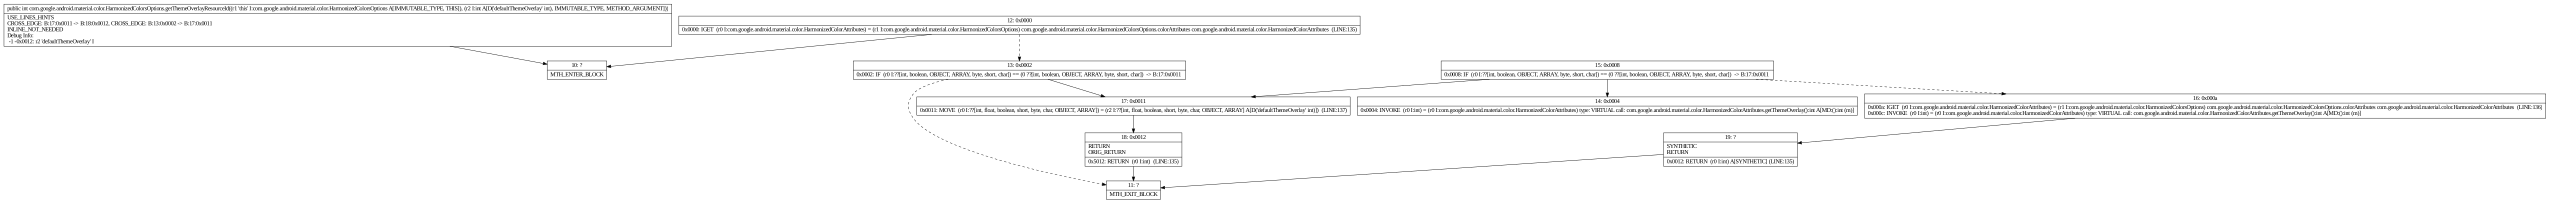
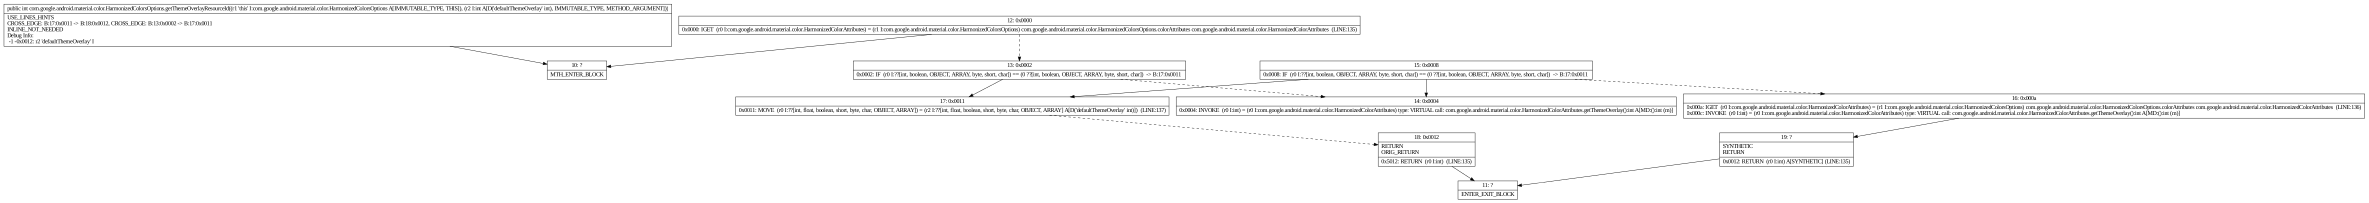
(1133, 122) -> (1212, 130)
(973, 151) -> (1226, 88)
(1133, 194) -> (1488, 194)
